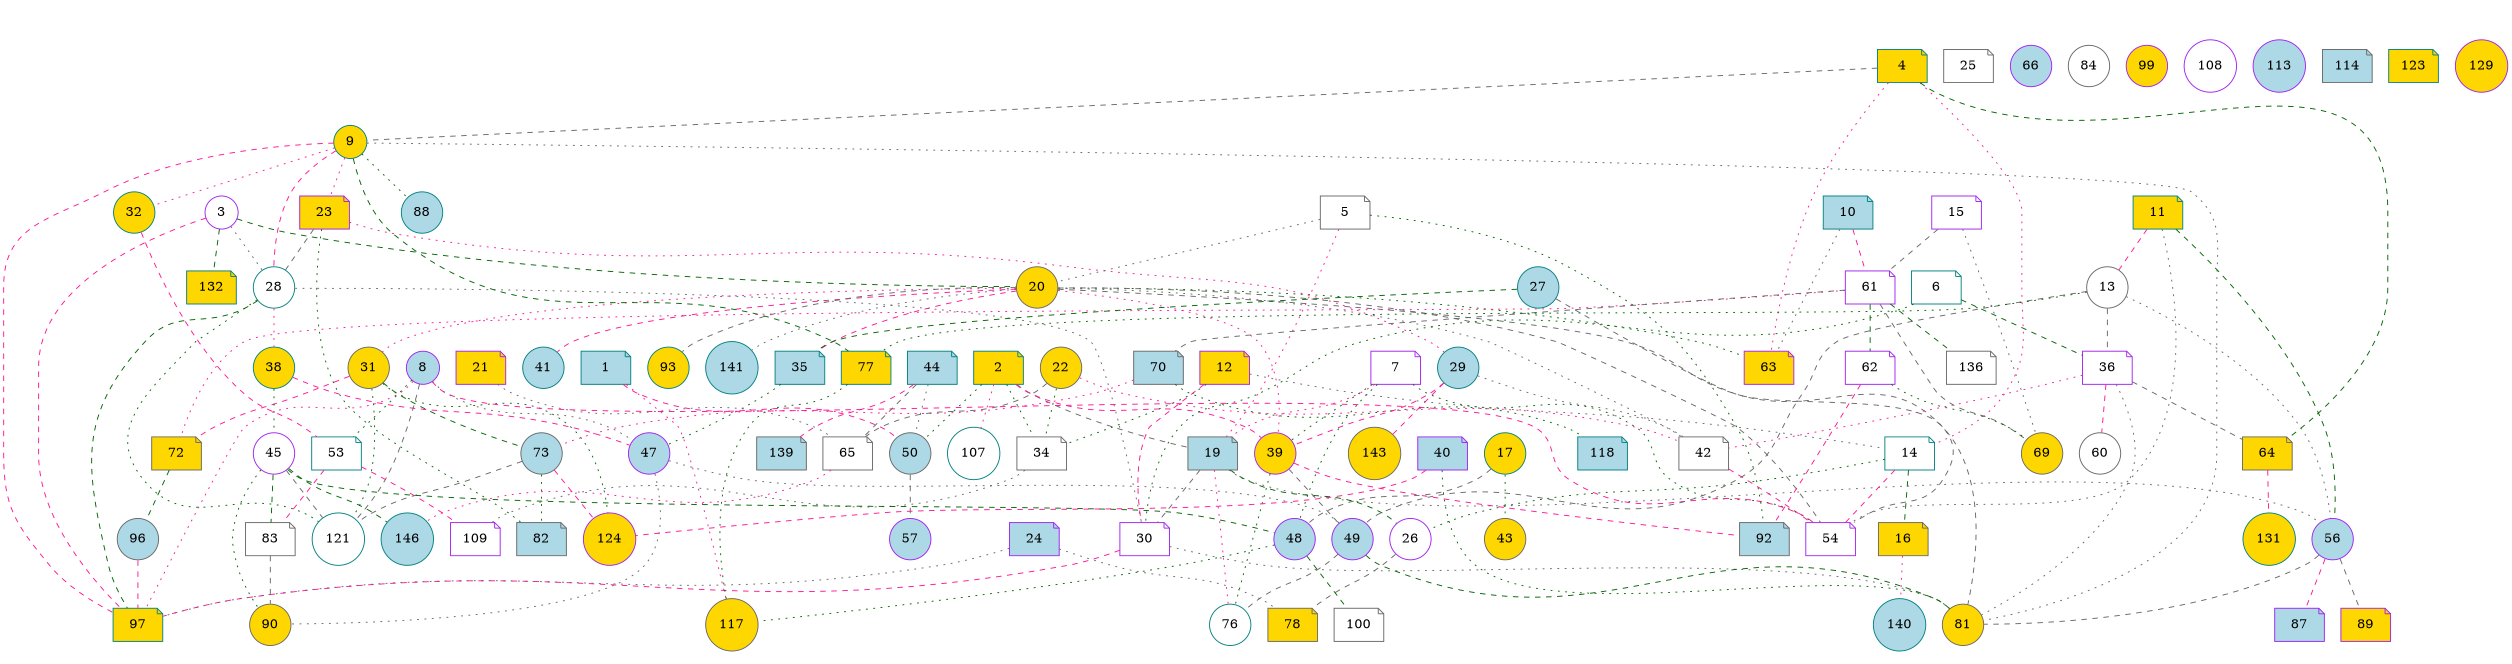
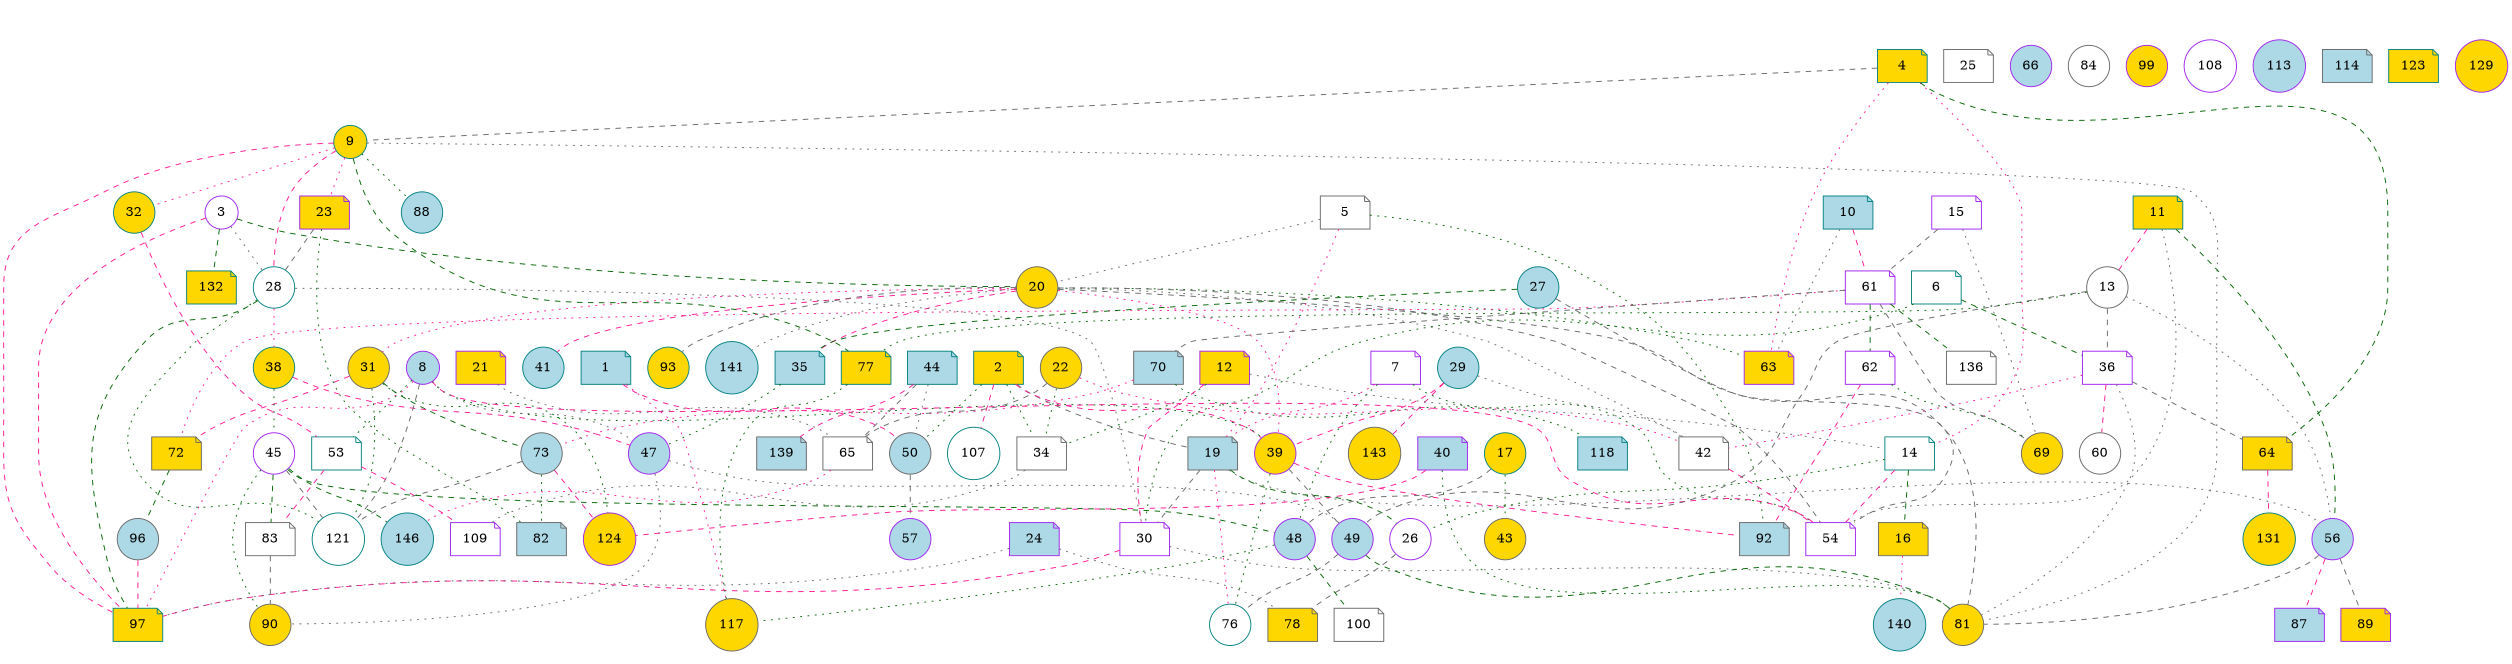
(903, 254) -> none
(989, 401) -> (989, 401)
(1316, 423) -> (741, 418)
